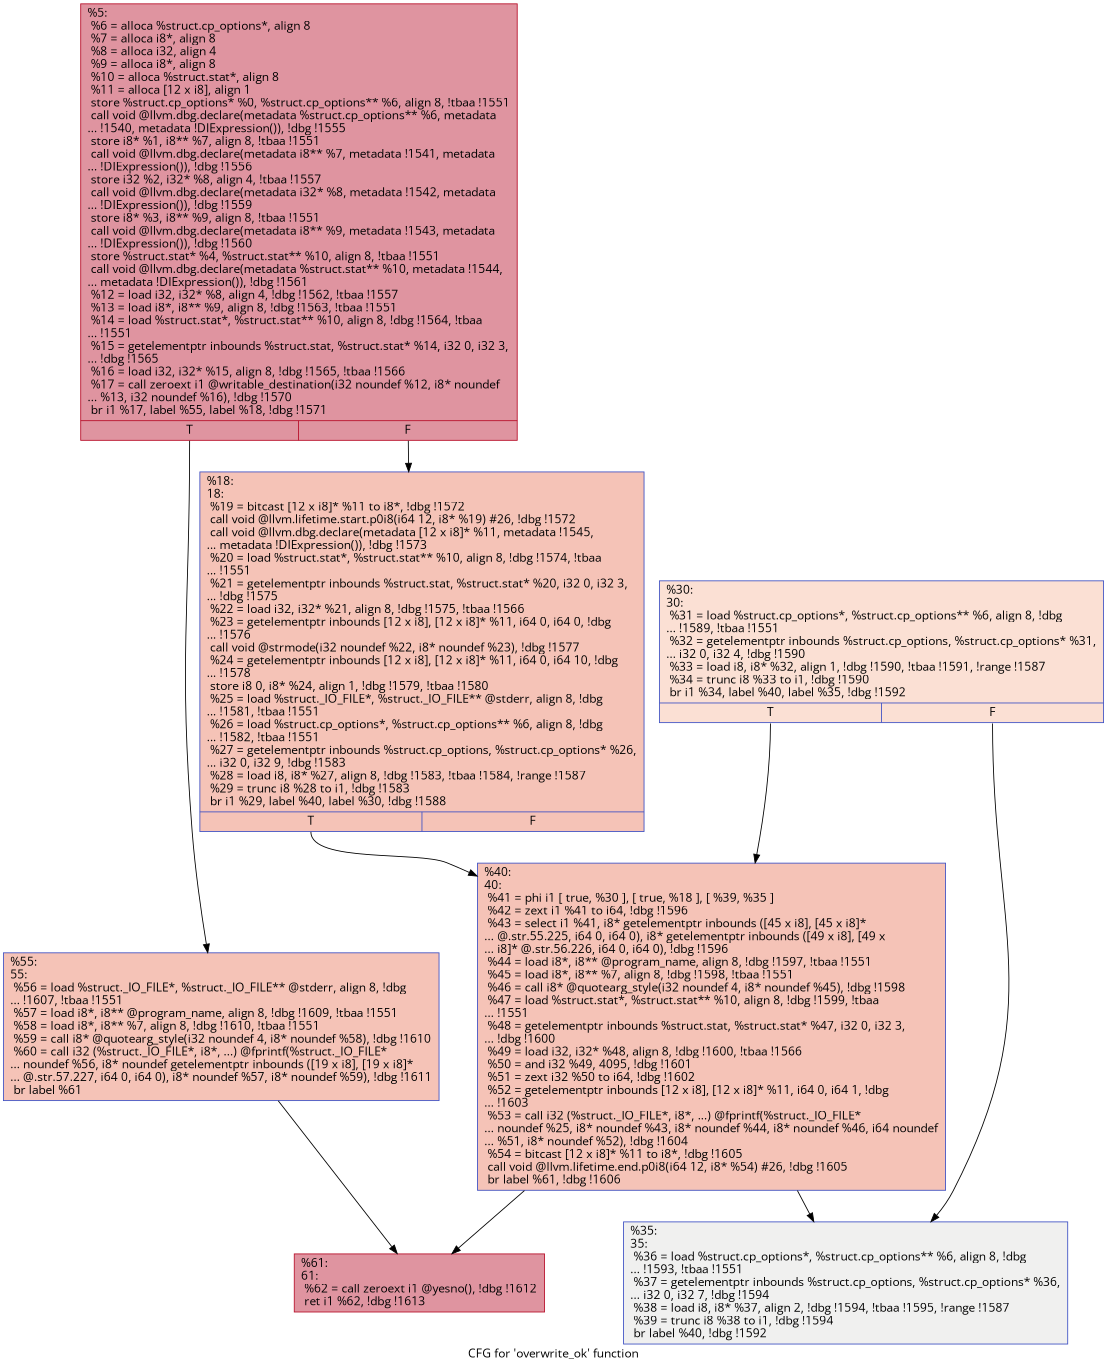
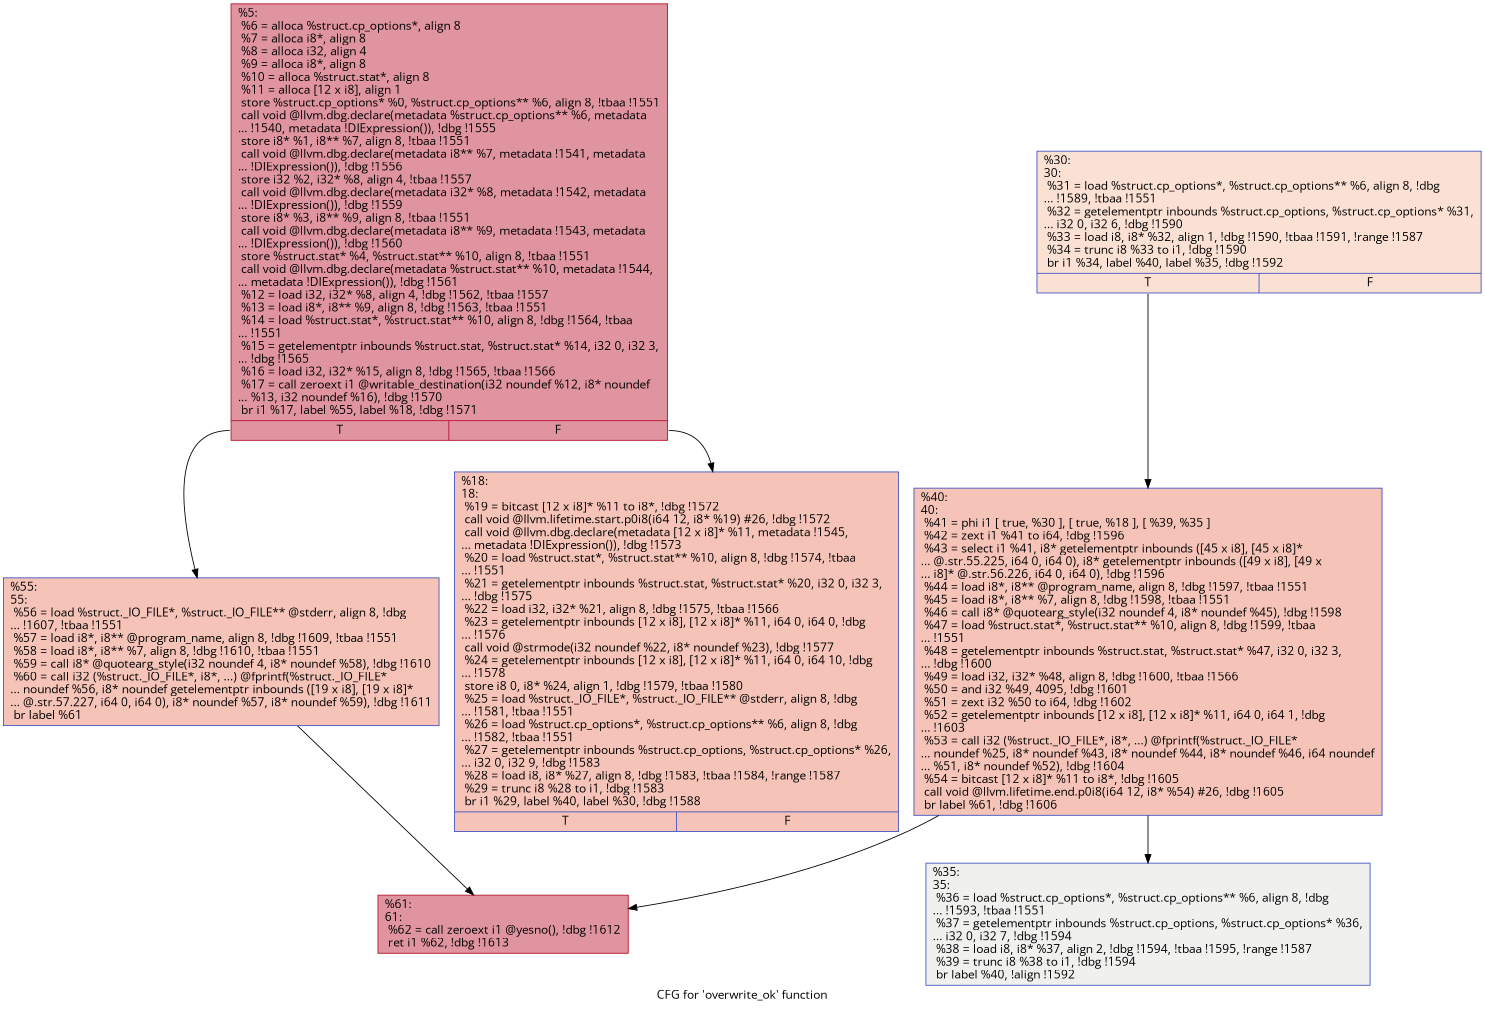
(736, 654) -> (1113, 225)
(387, 856) -> none
(1008, 976) -> none
(699, 1334) -> (1004, 975)
